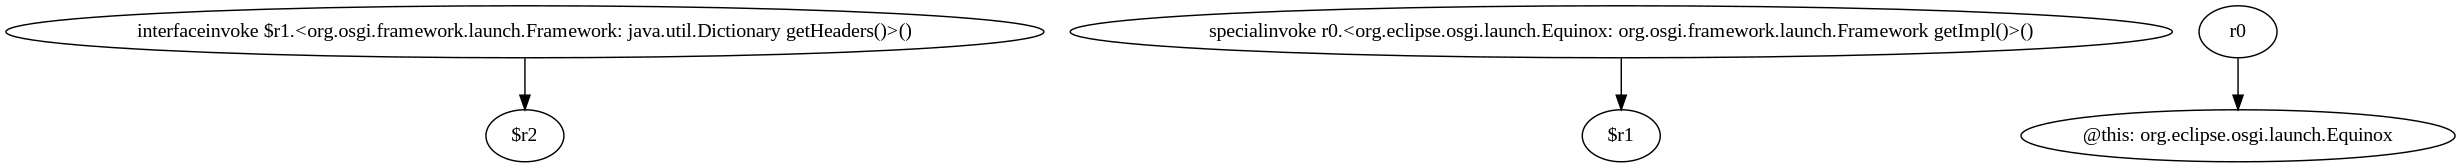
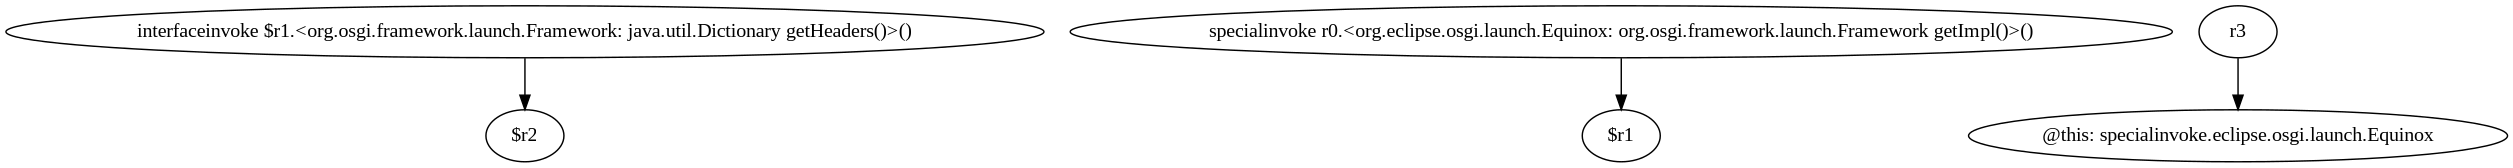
(2238, 32) -> (2238, 32)
(2238, 136) -> (2238, 136)
